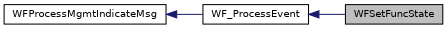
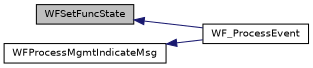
(332, 14) -> (174, 24)
